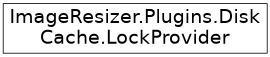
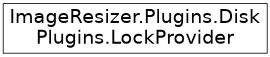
(135, 28) -> (135, 28)
